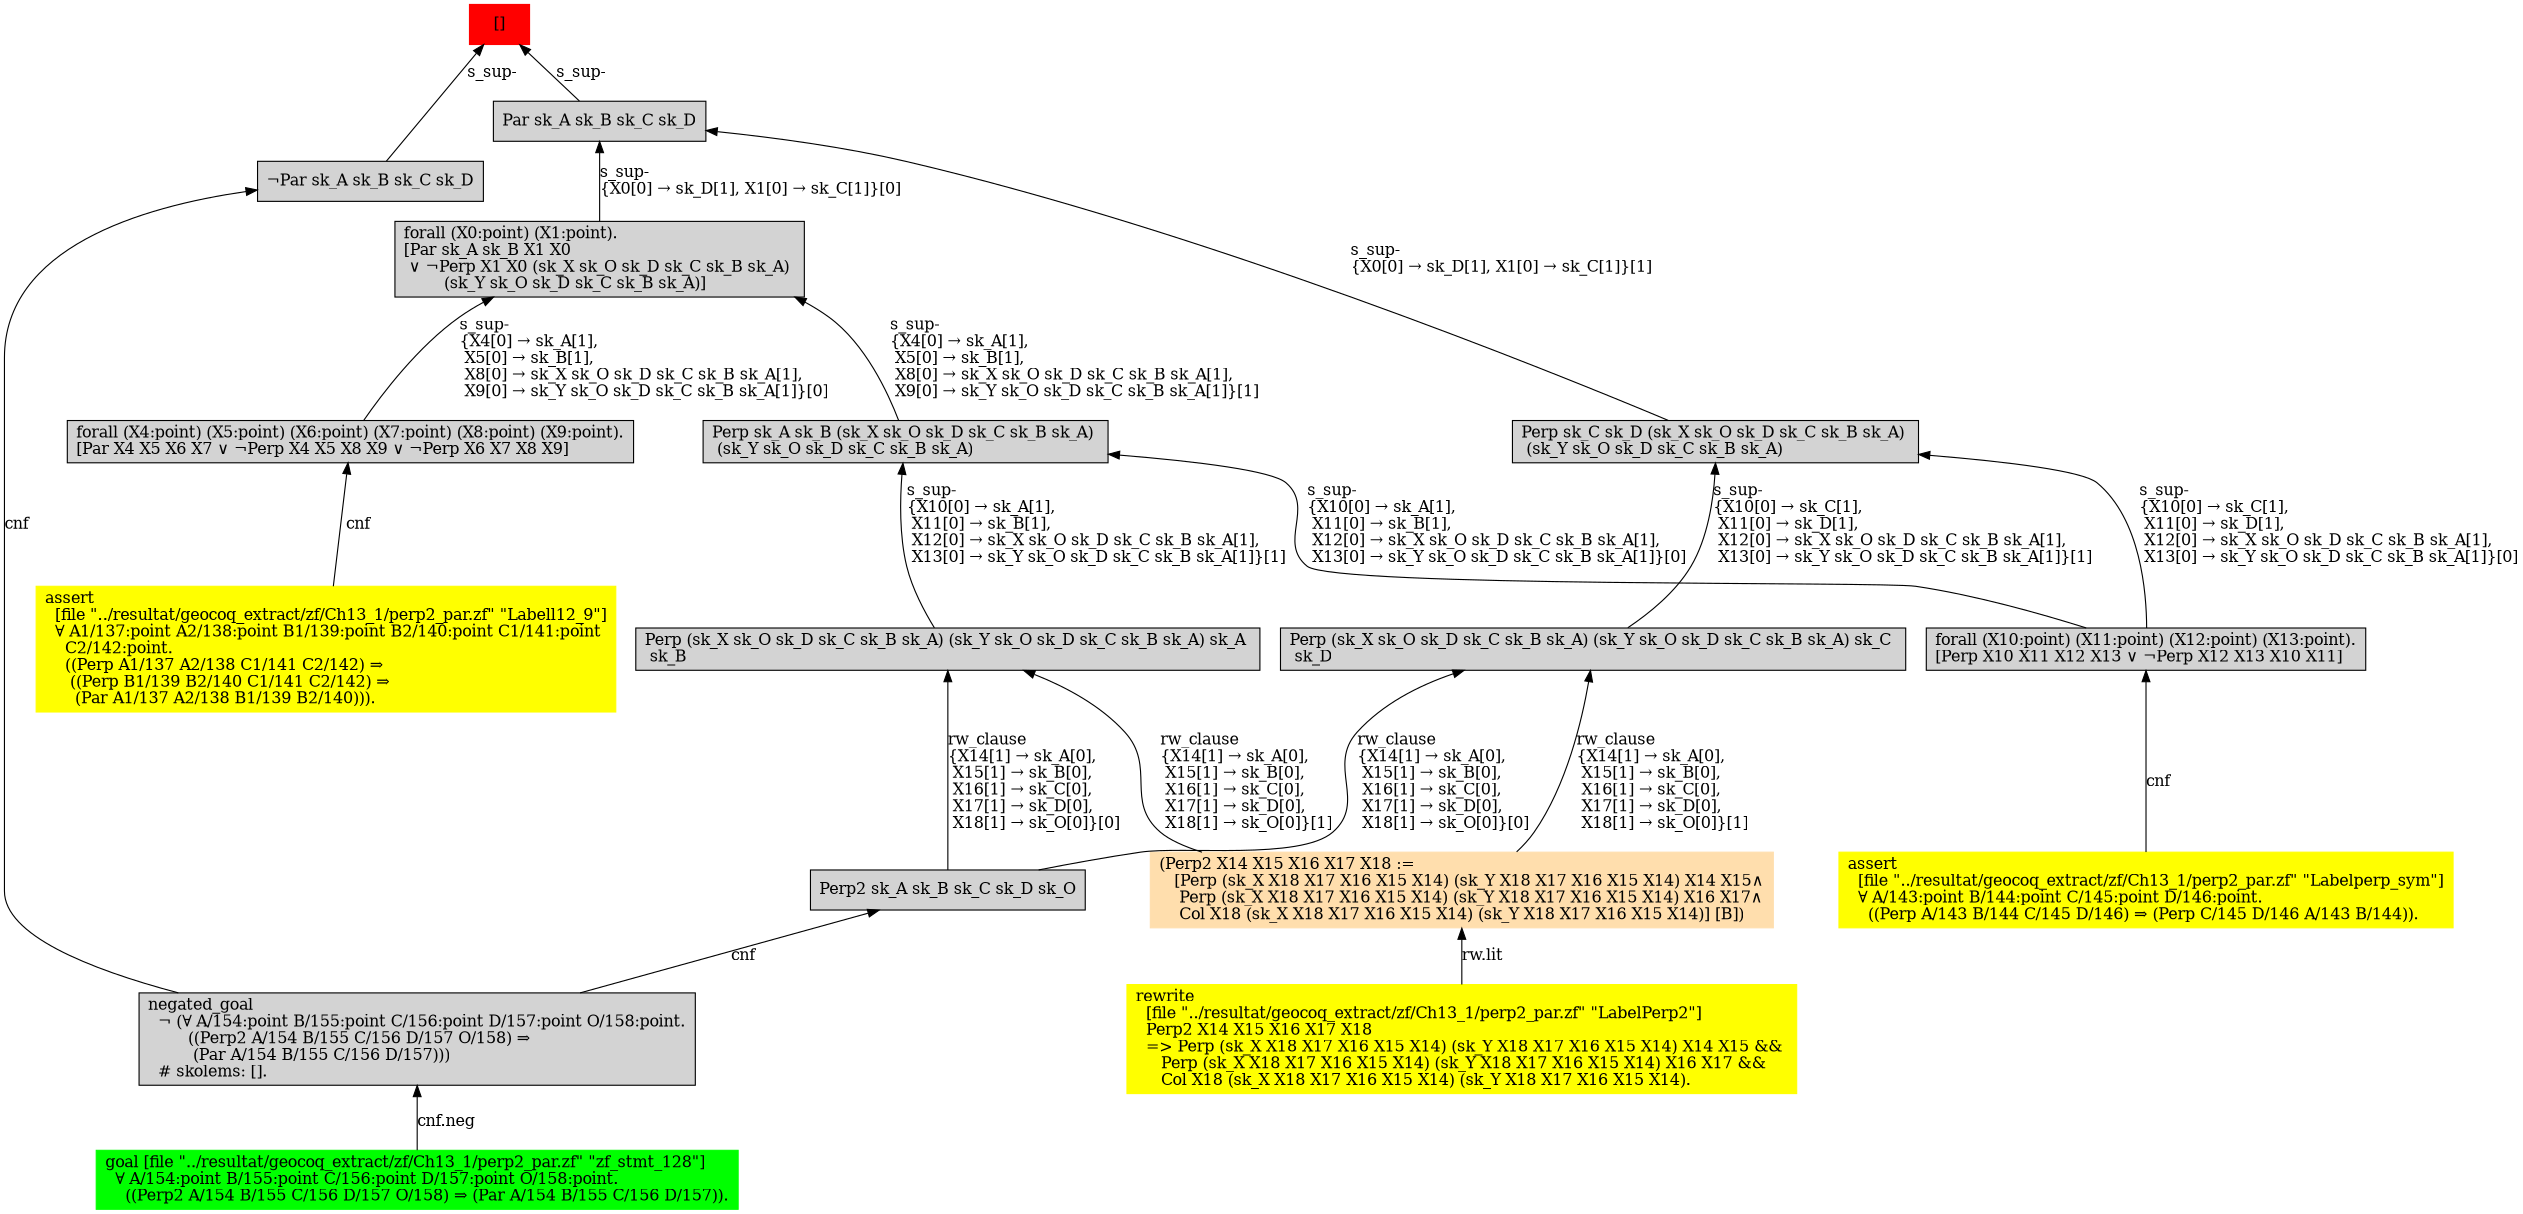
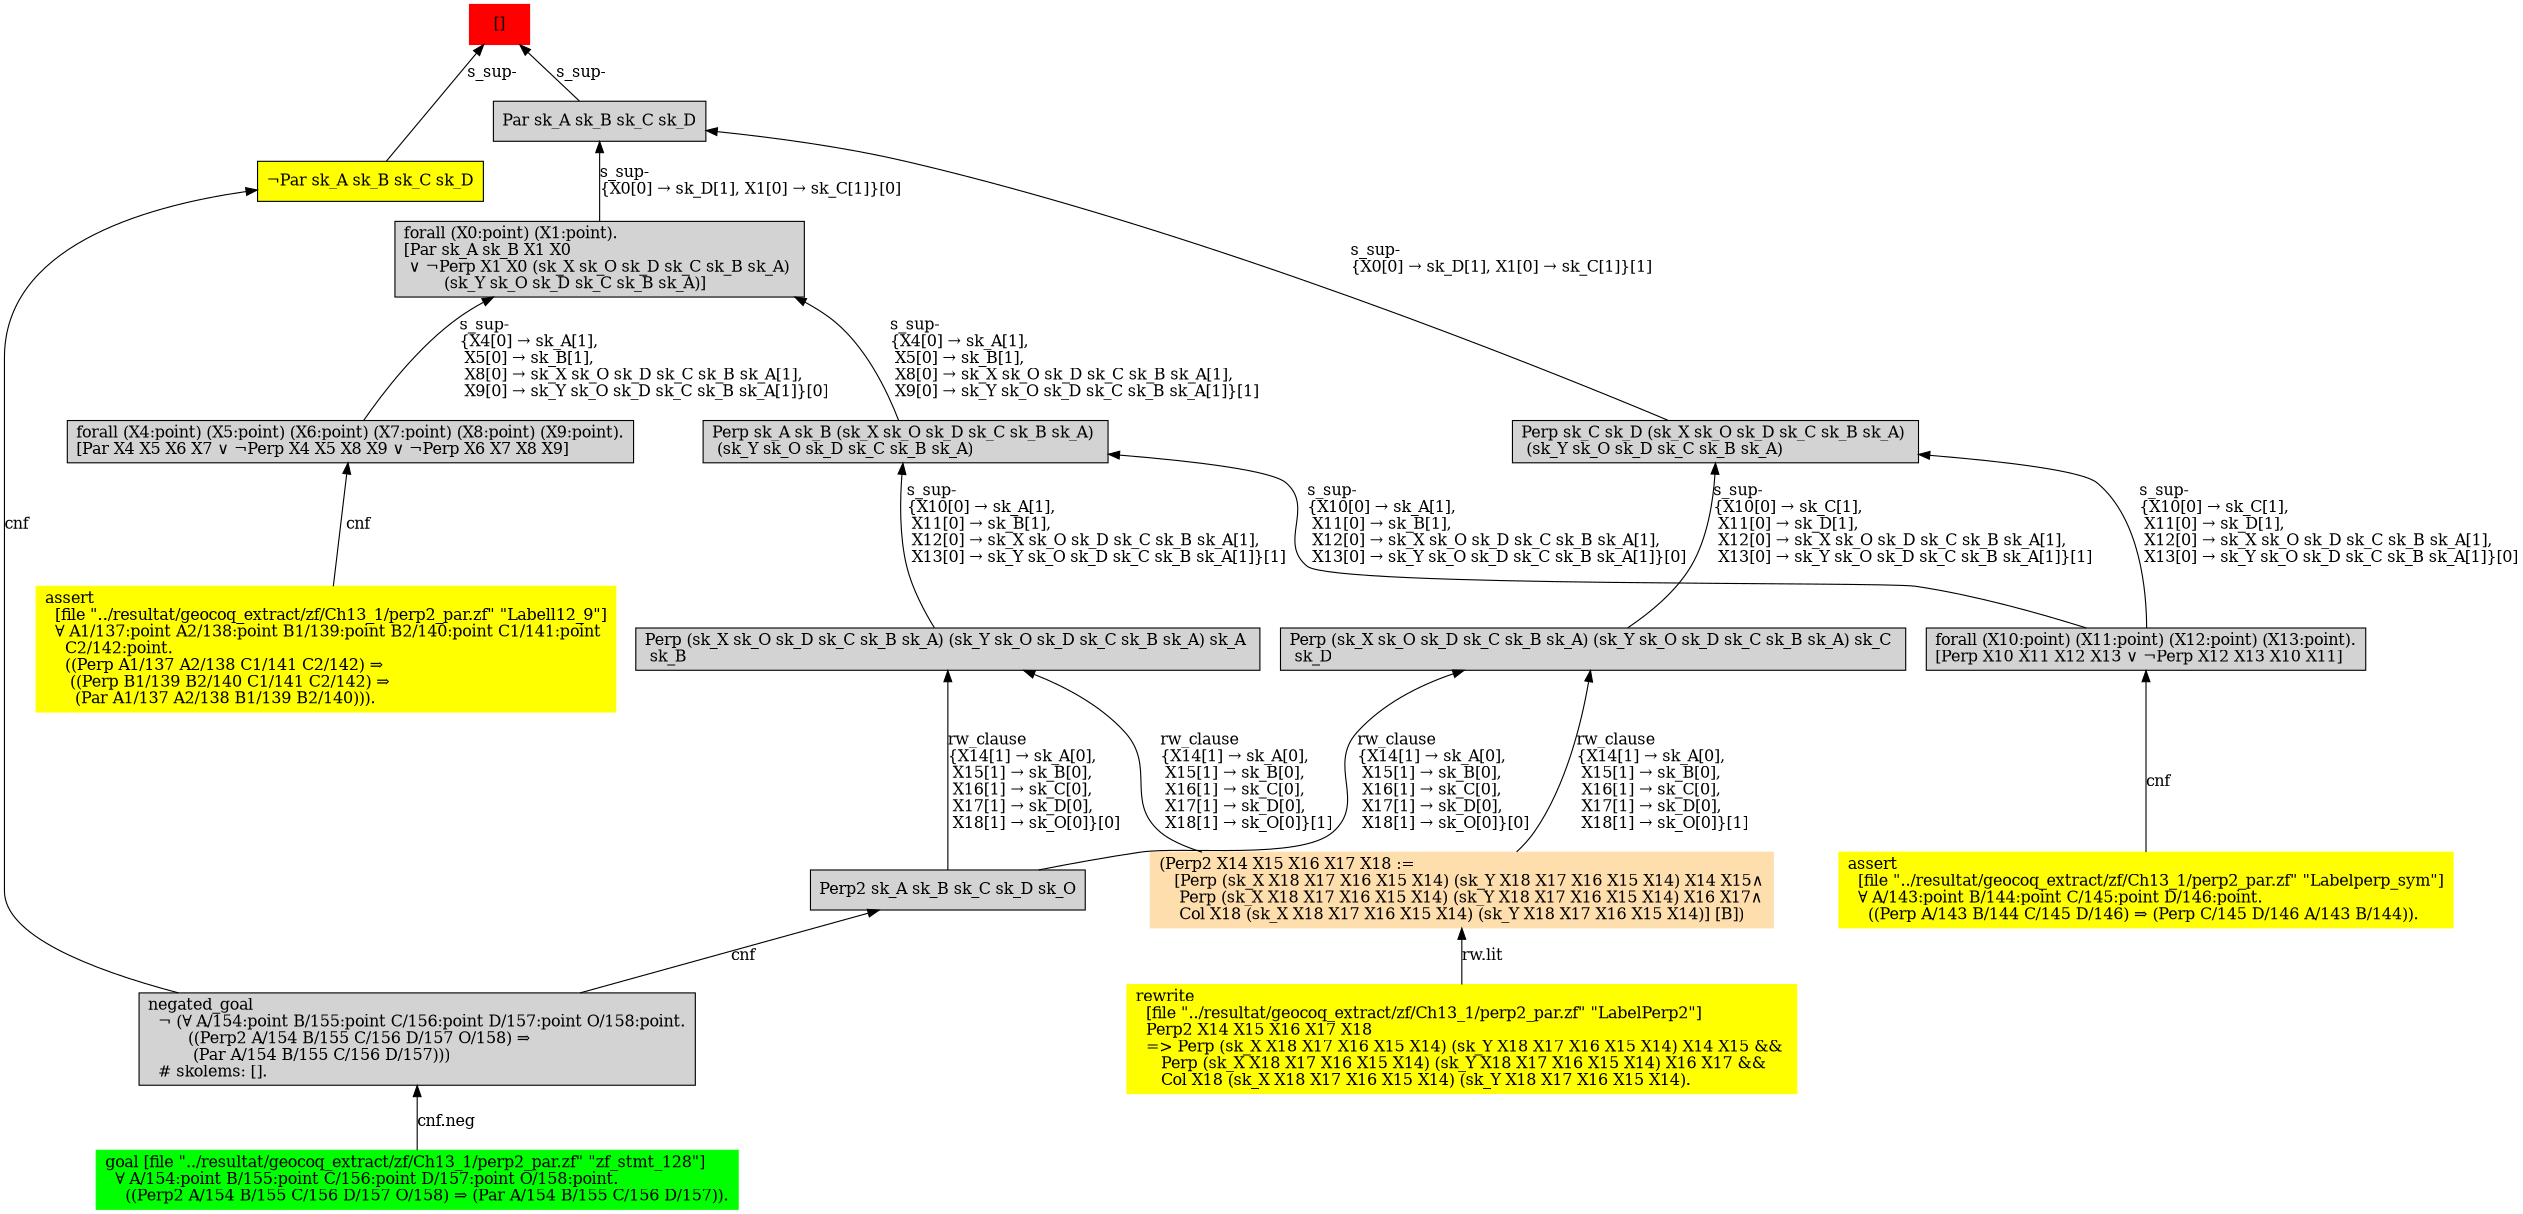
(370, 181) -> (370, 181)
